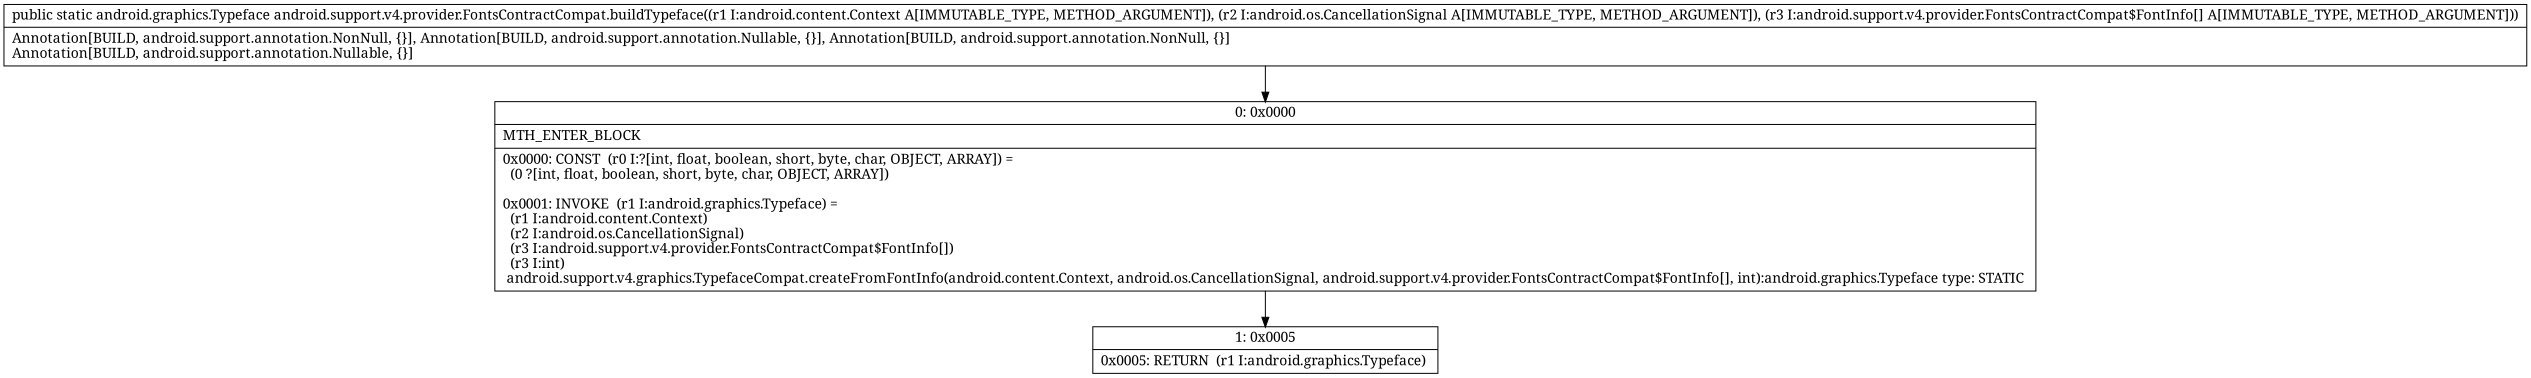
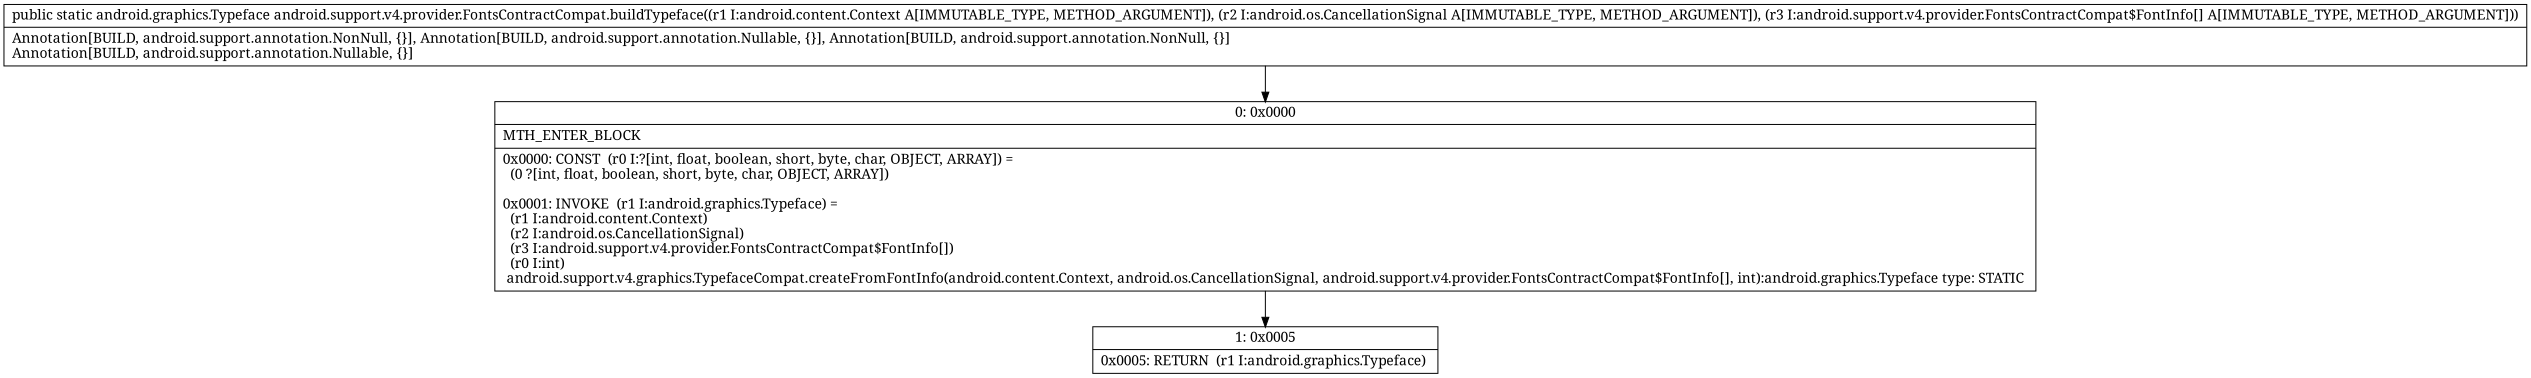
(534, 264) -> (534, 264)
